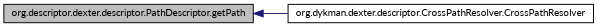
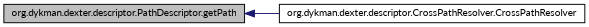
(129, 14) -> (124, 14)
